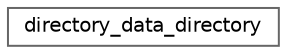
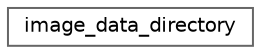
(143, 27) -> (130, 27)
